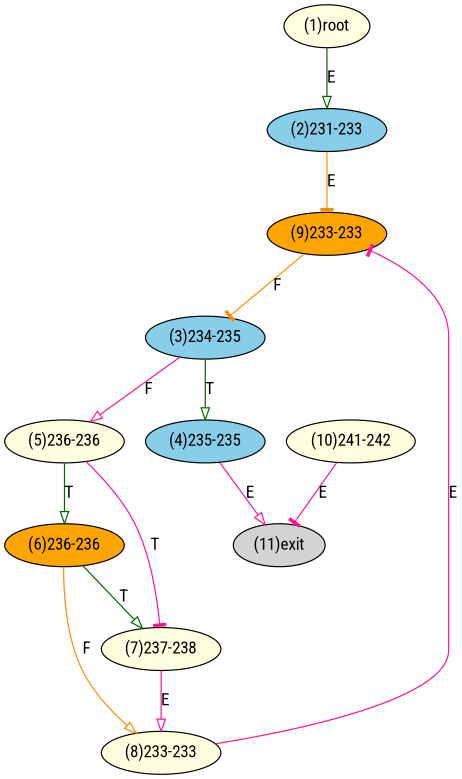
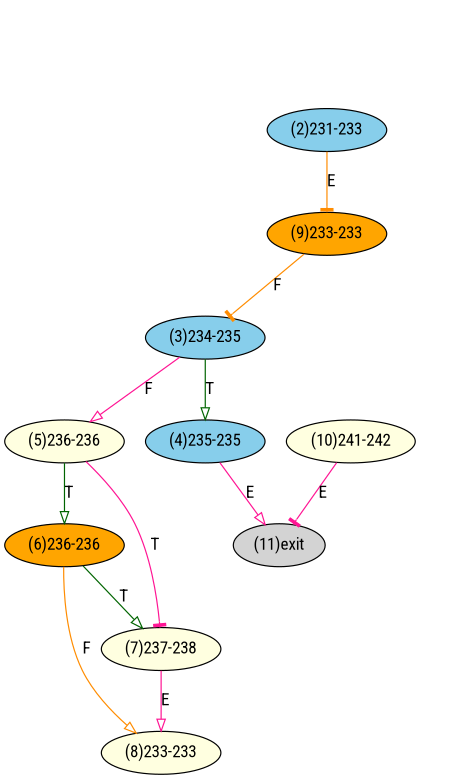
(327, 26) -> none
(449, 564) -> none
